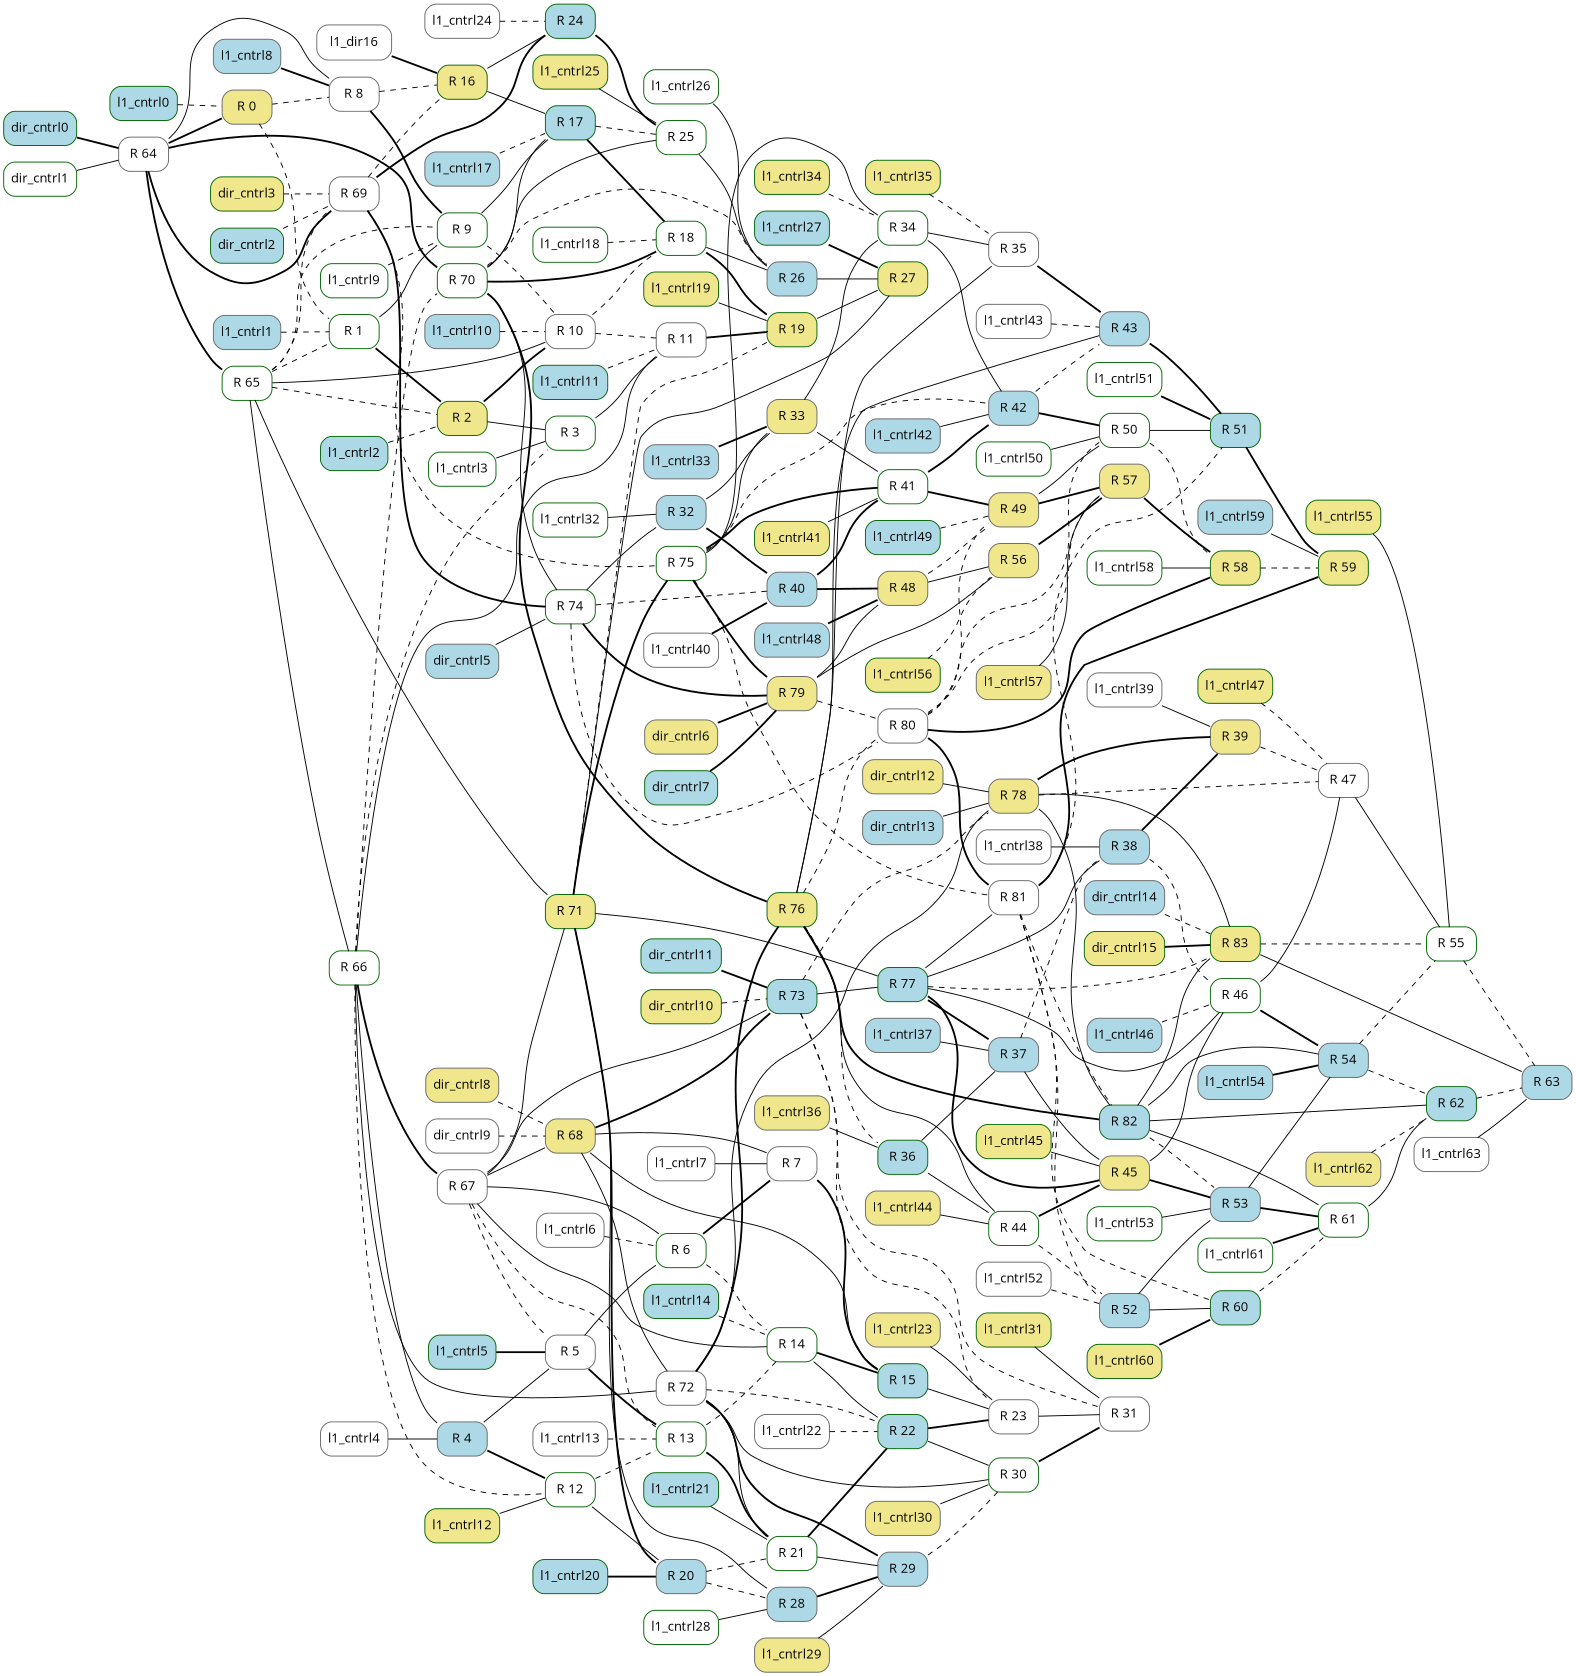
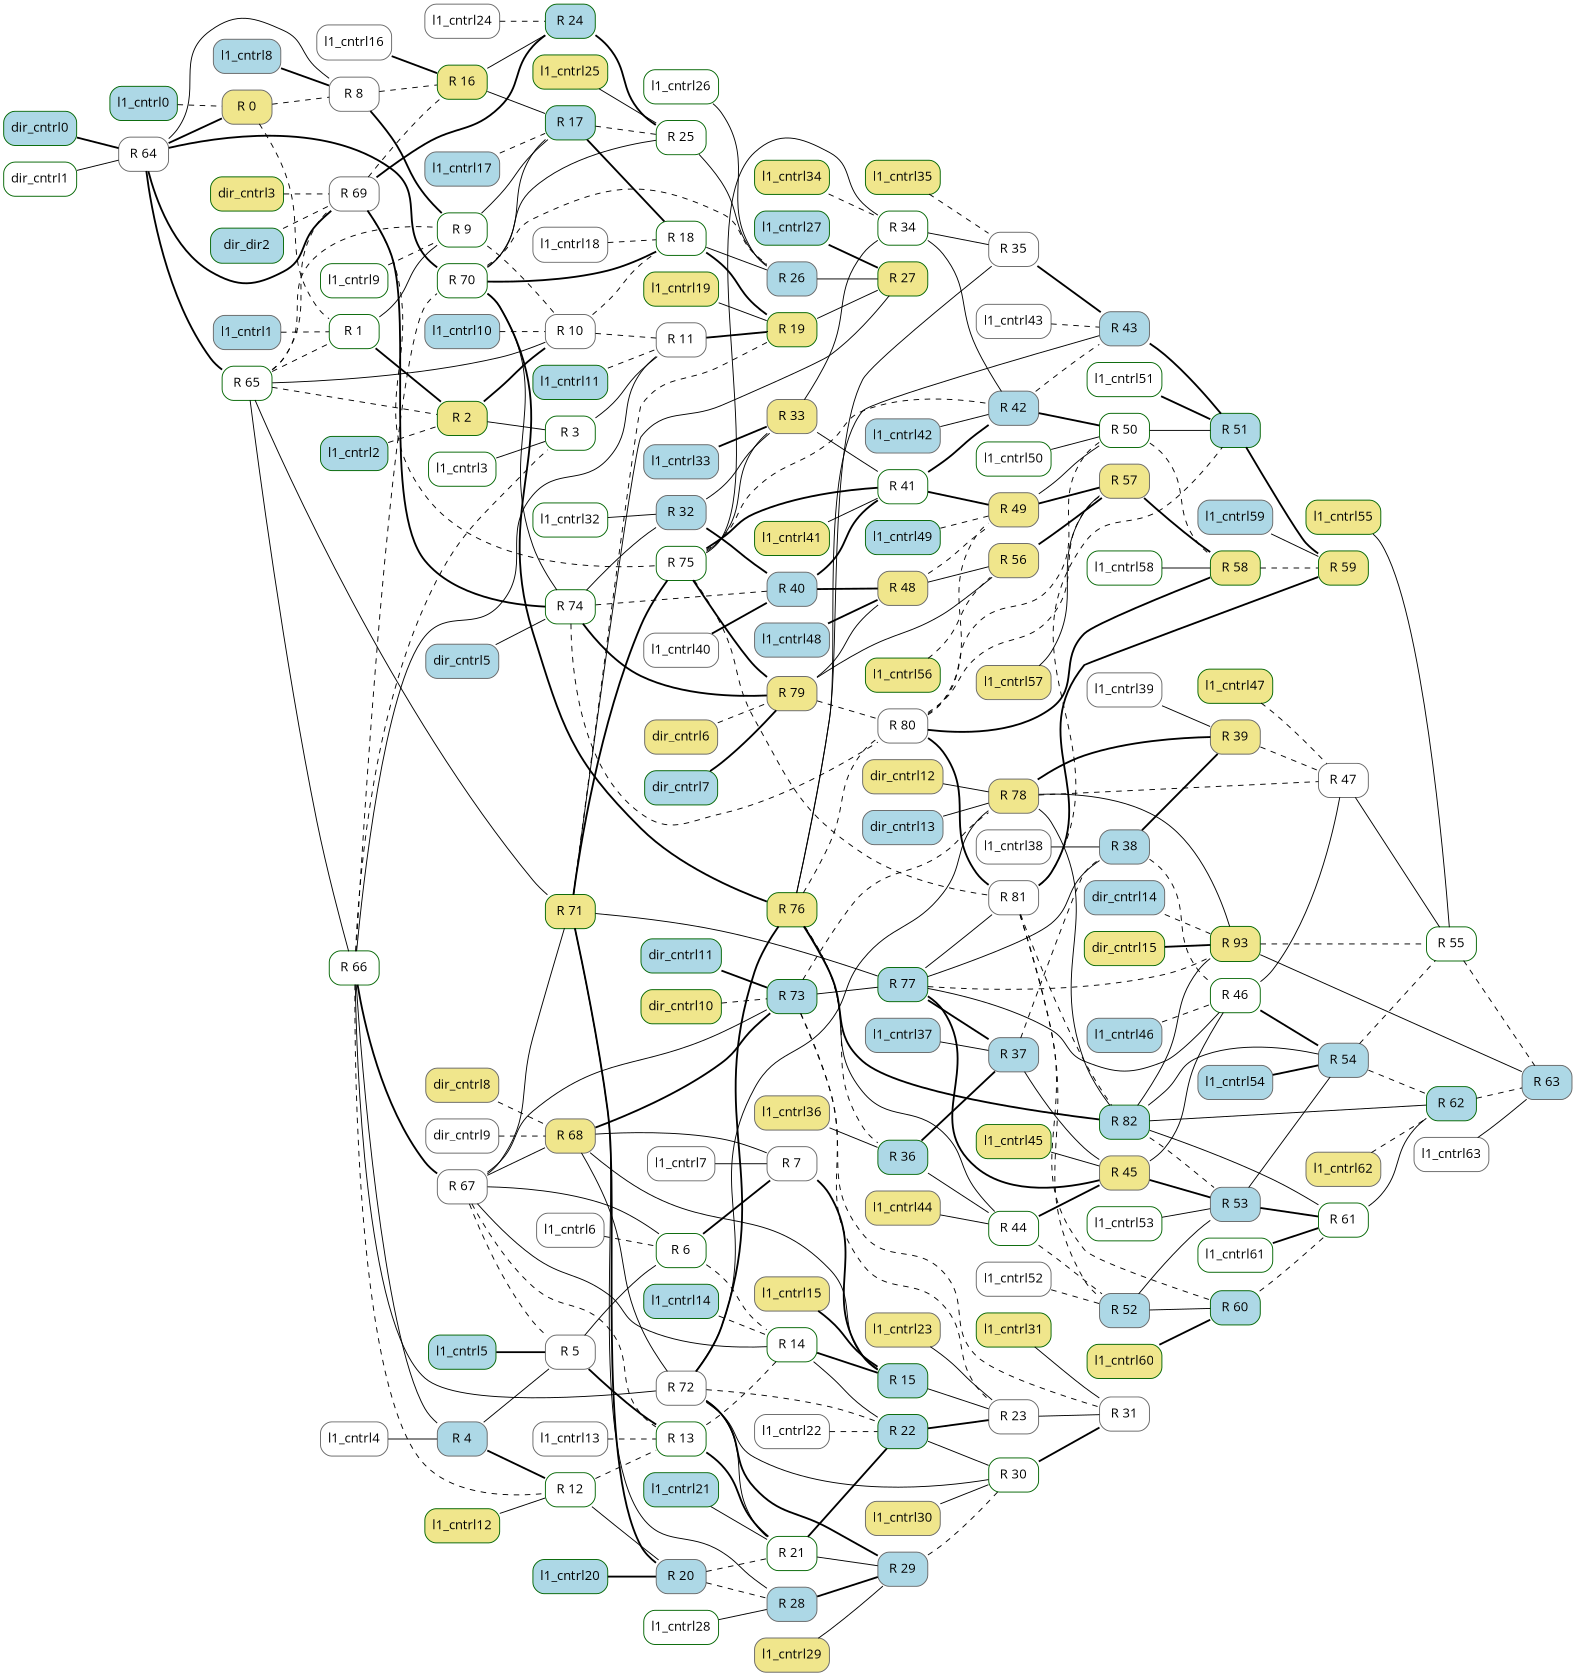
(354, 42) -> (354, 42)
(570, 245) -> (570, 245)
(247, 246) -> (247, 246)
(742, 713) -> (742, 713)
(1235, 944) -> (1235, 944)
(960, 1104) -> (960, 1104)
none -> (792, 1294)
